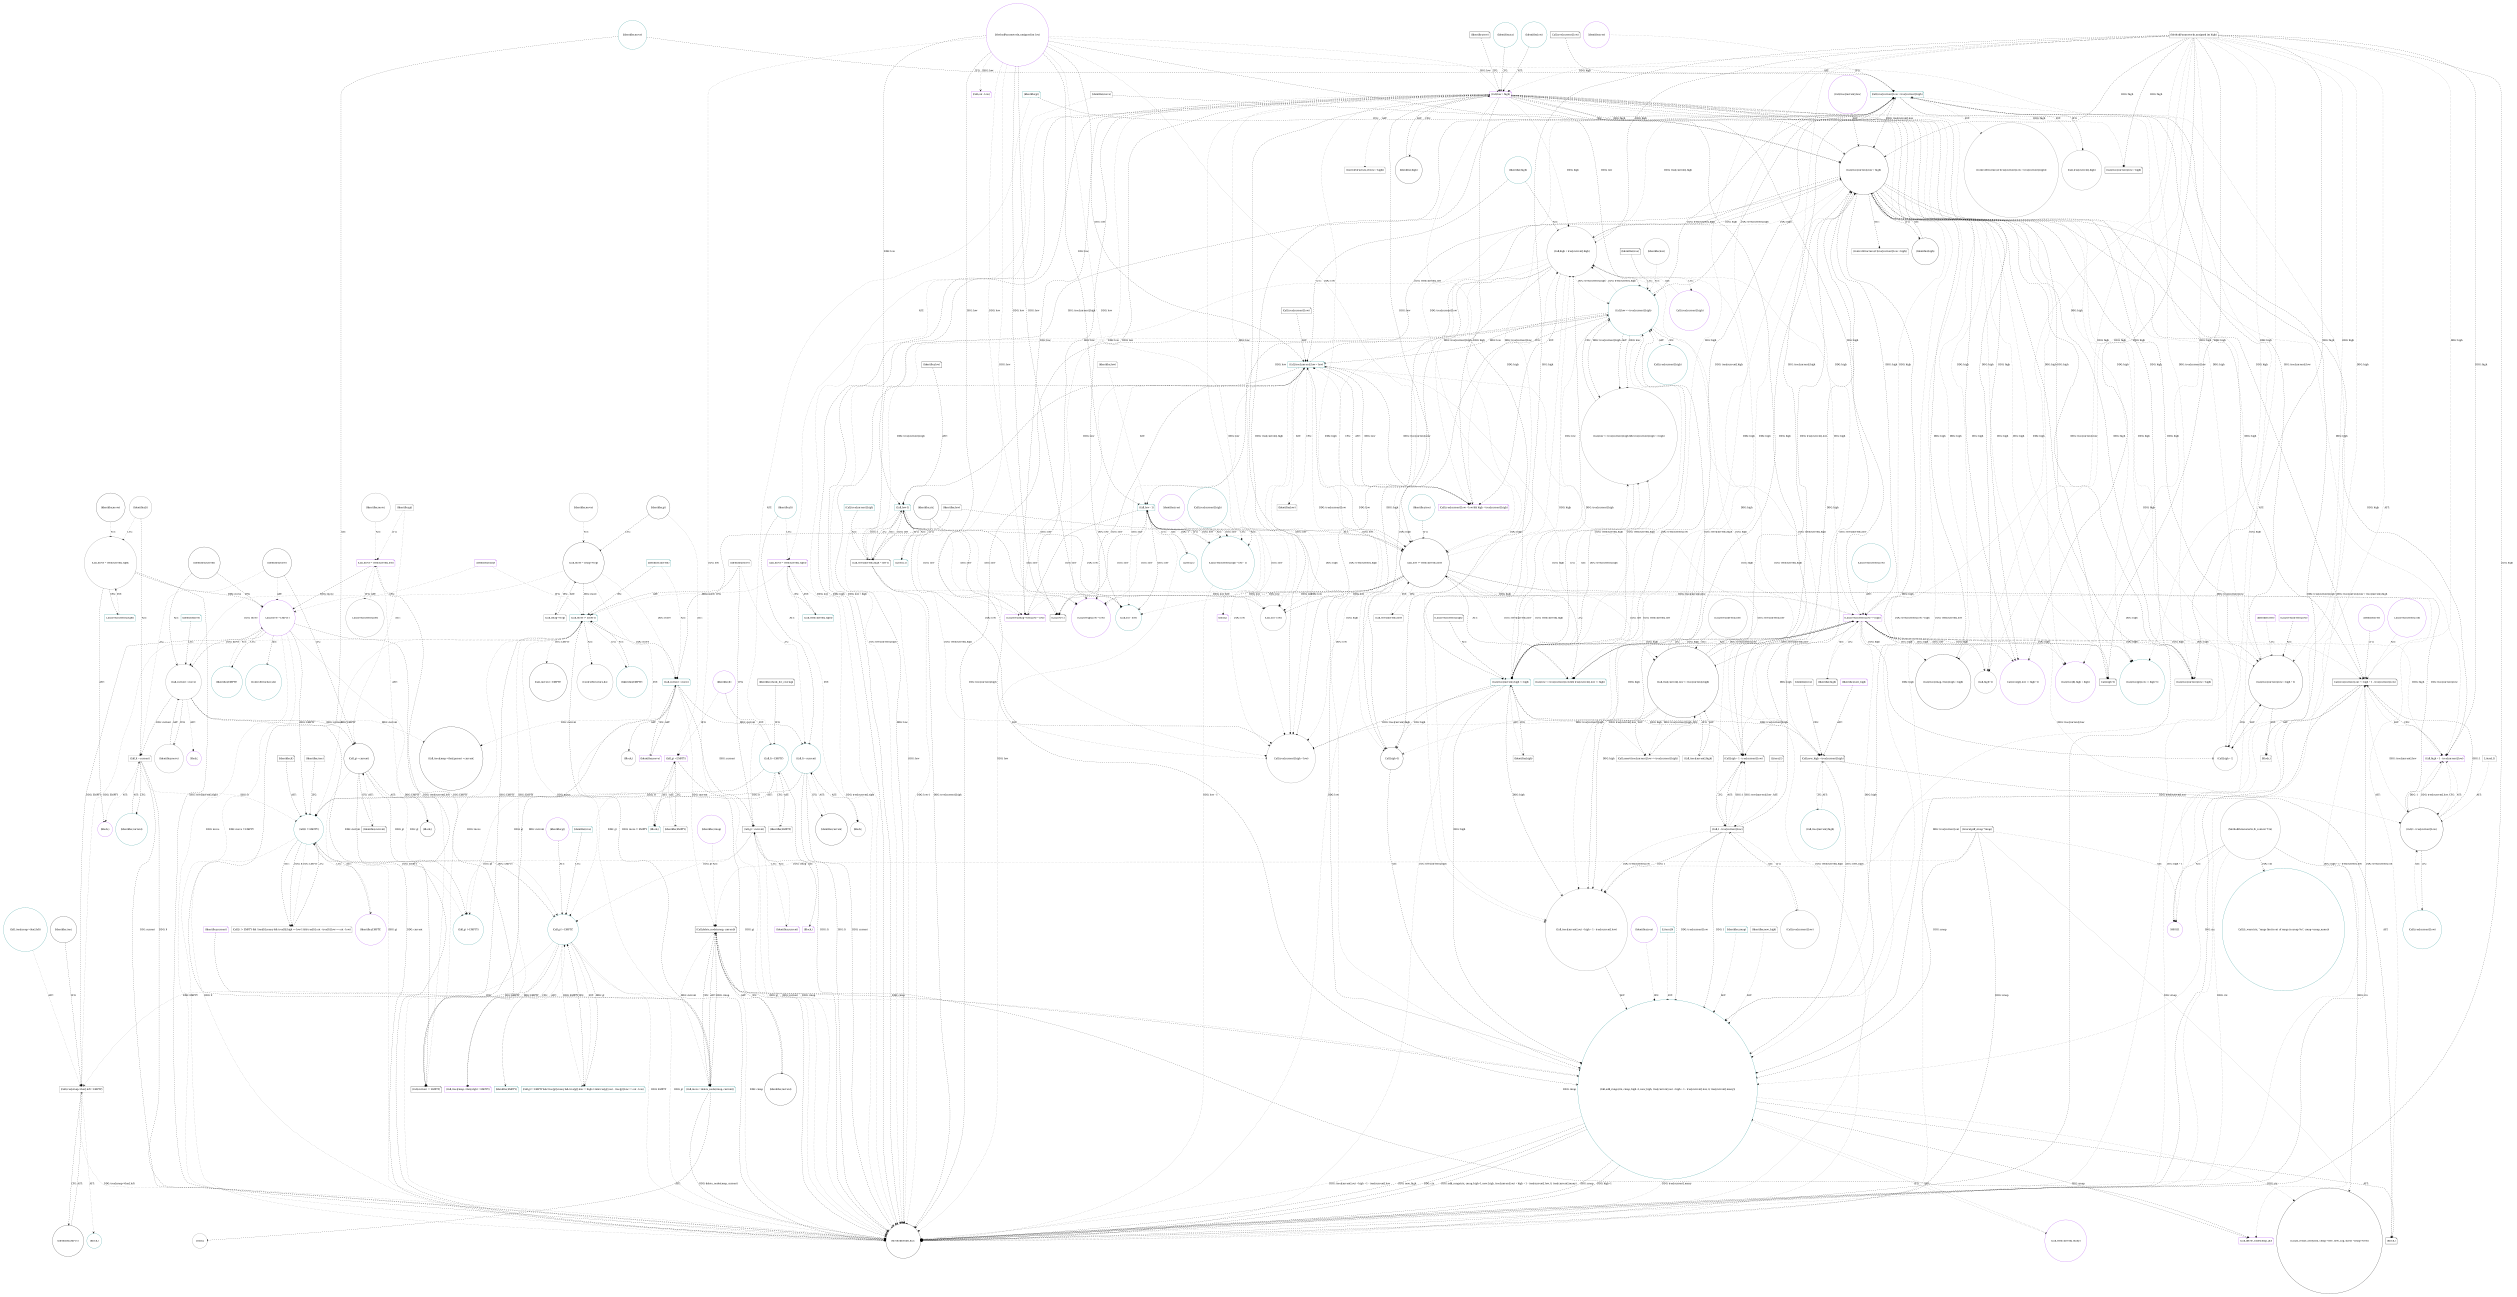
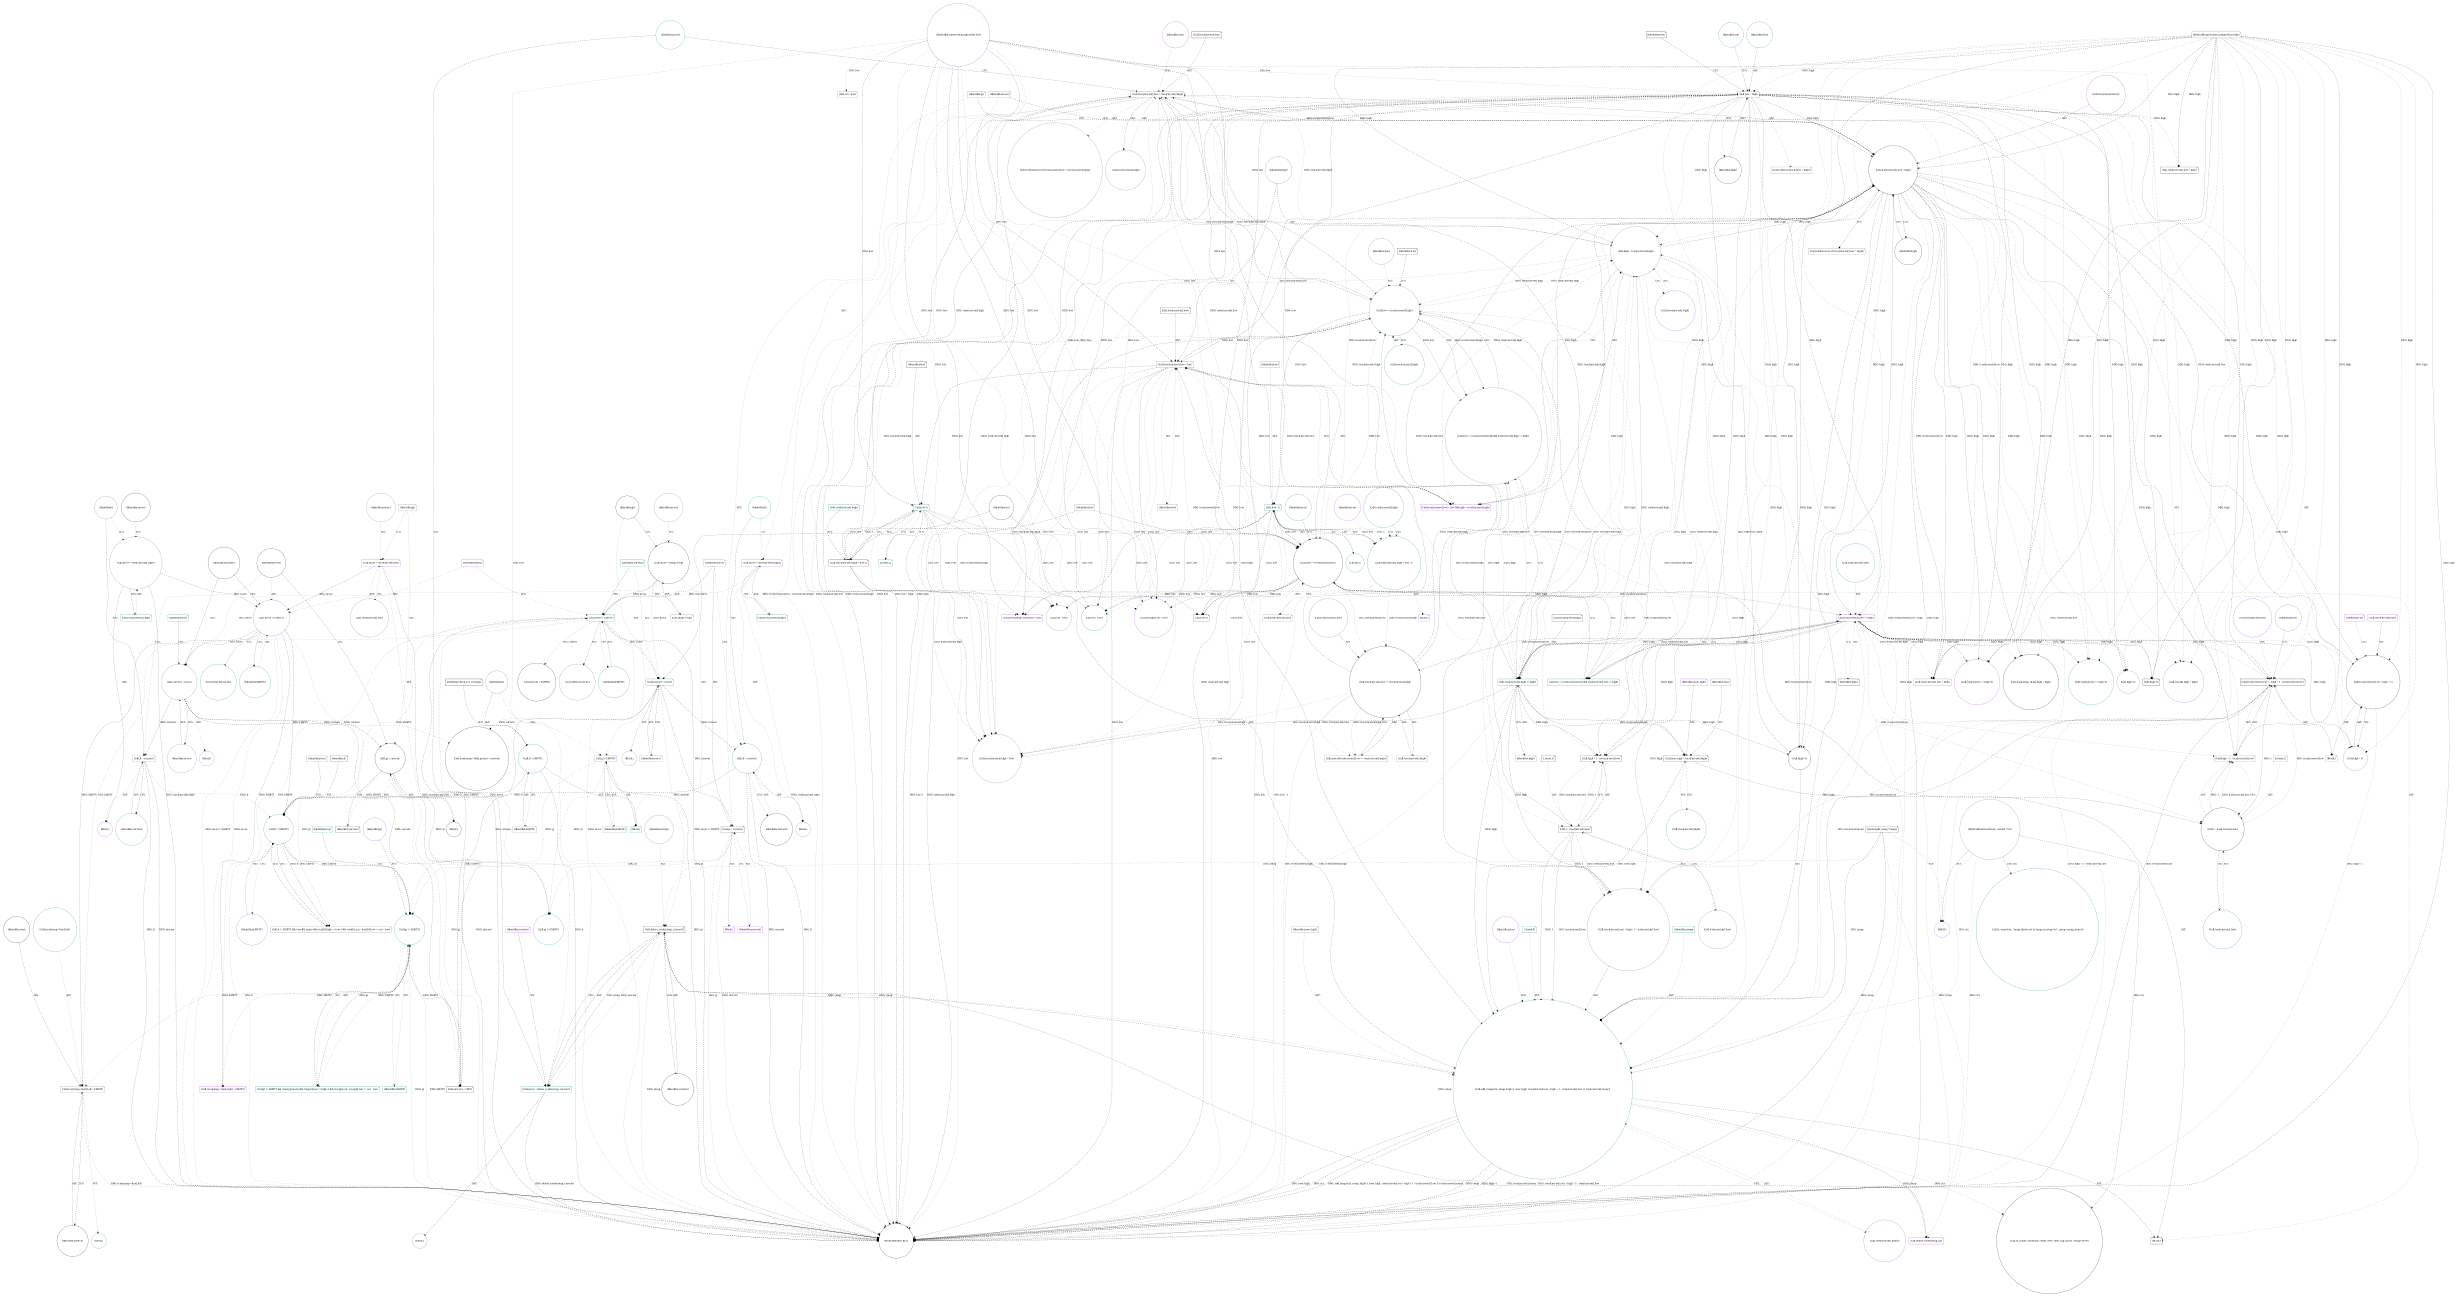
(1944, 194) -> none
none -> (1140, 307)
(1297, 529) -> (1203, 577)
(1938, 642) -> (2136, 642)
(2216, 1045) -> (1953, 1031)
(426, 1089) -> (460, 1089)
